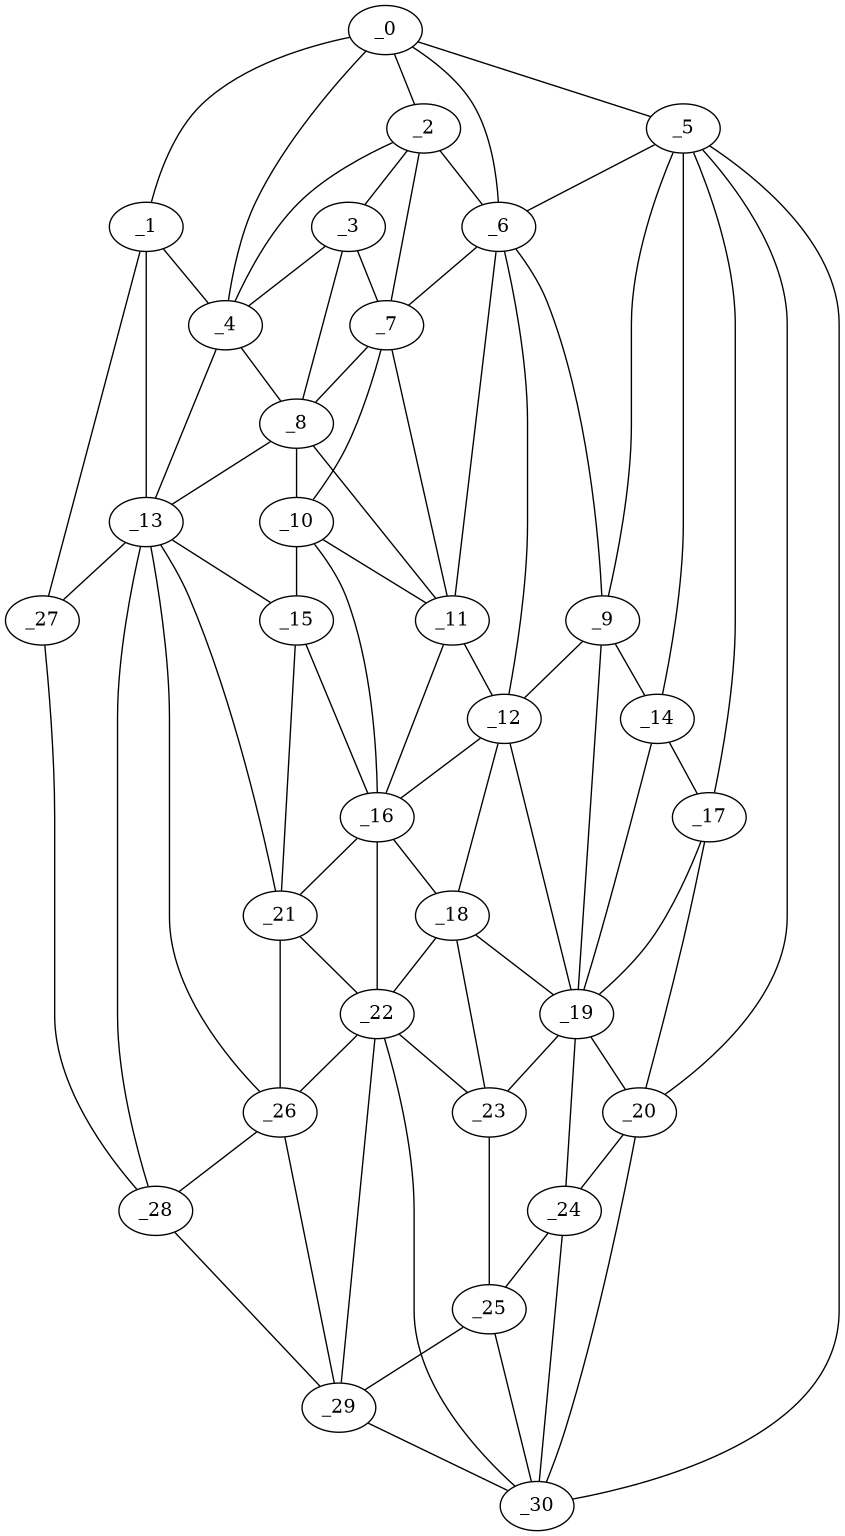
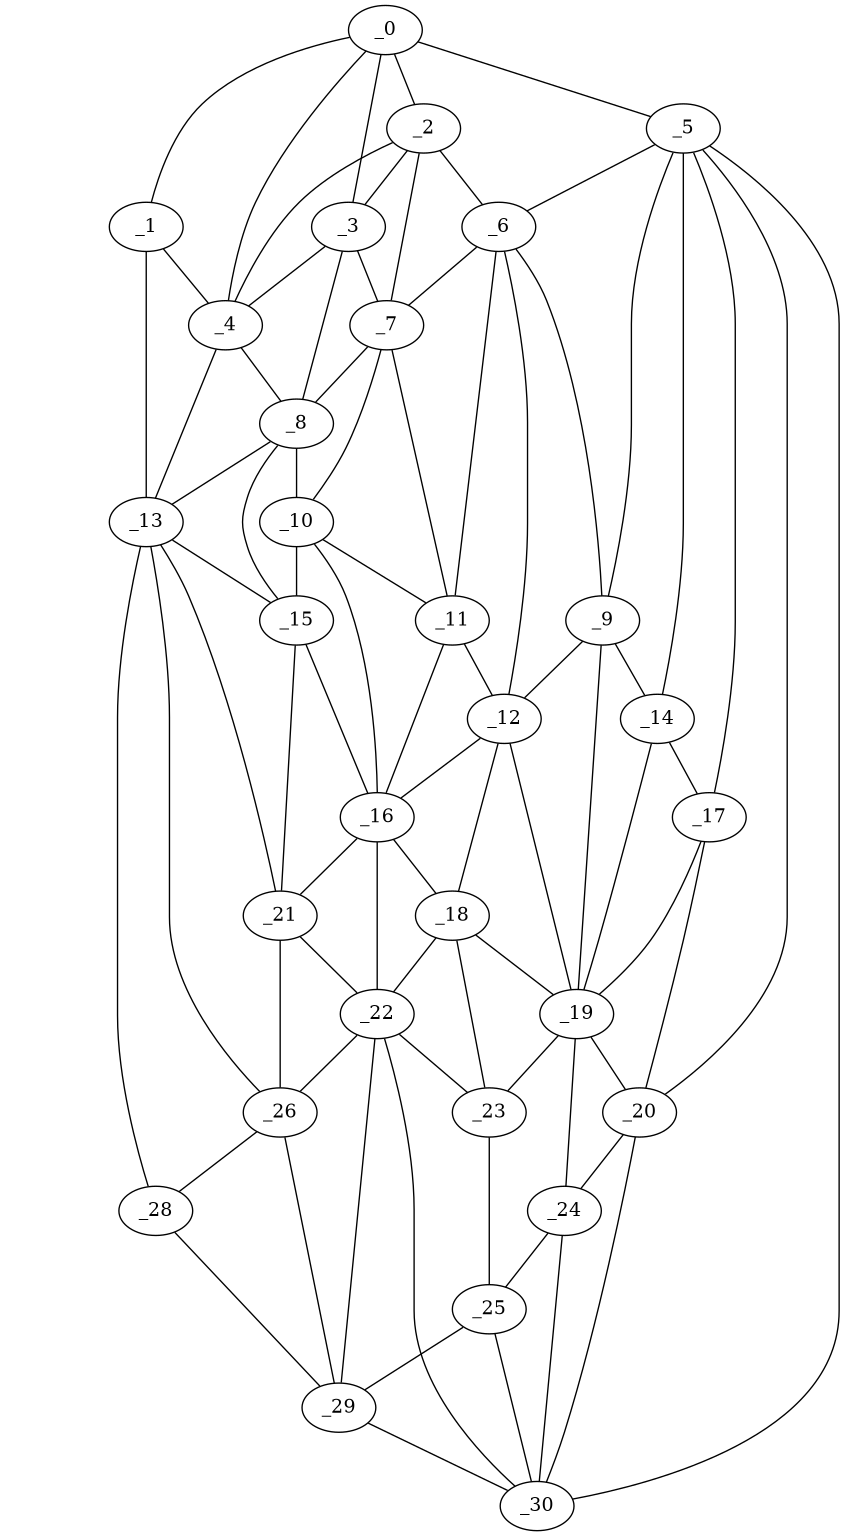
(477, 112) -> (367, 128)
(375, 522) -> (243, 522)
(42, 620) -> none
